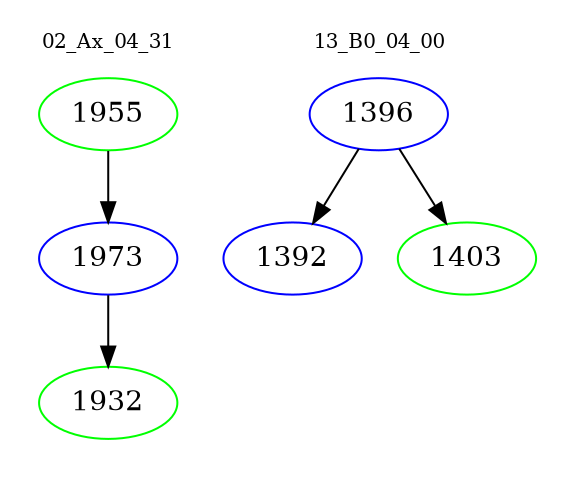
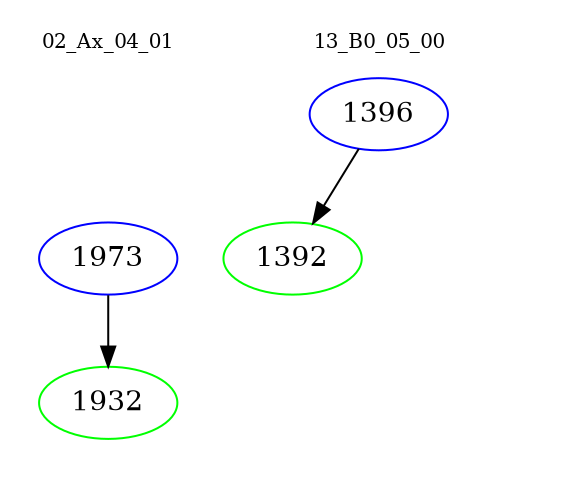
(108, 43) -> (108, 43)
(380, 43) -> (380, 43)
(108, 114) -> none
(293, 259) -> (293, 259)
(467, 259) -> none
